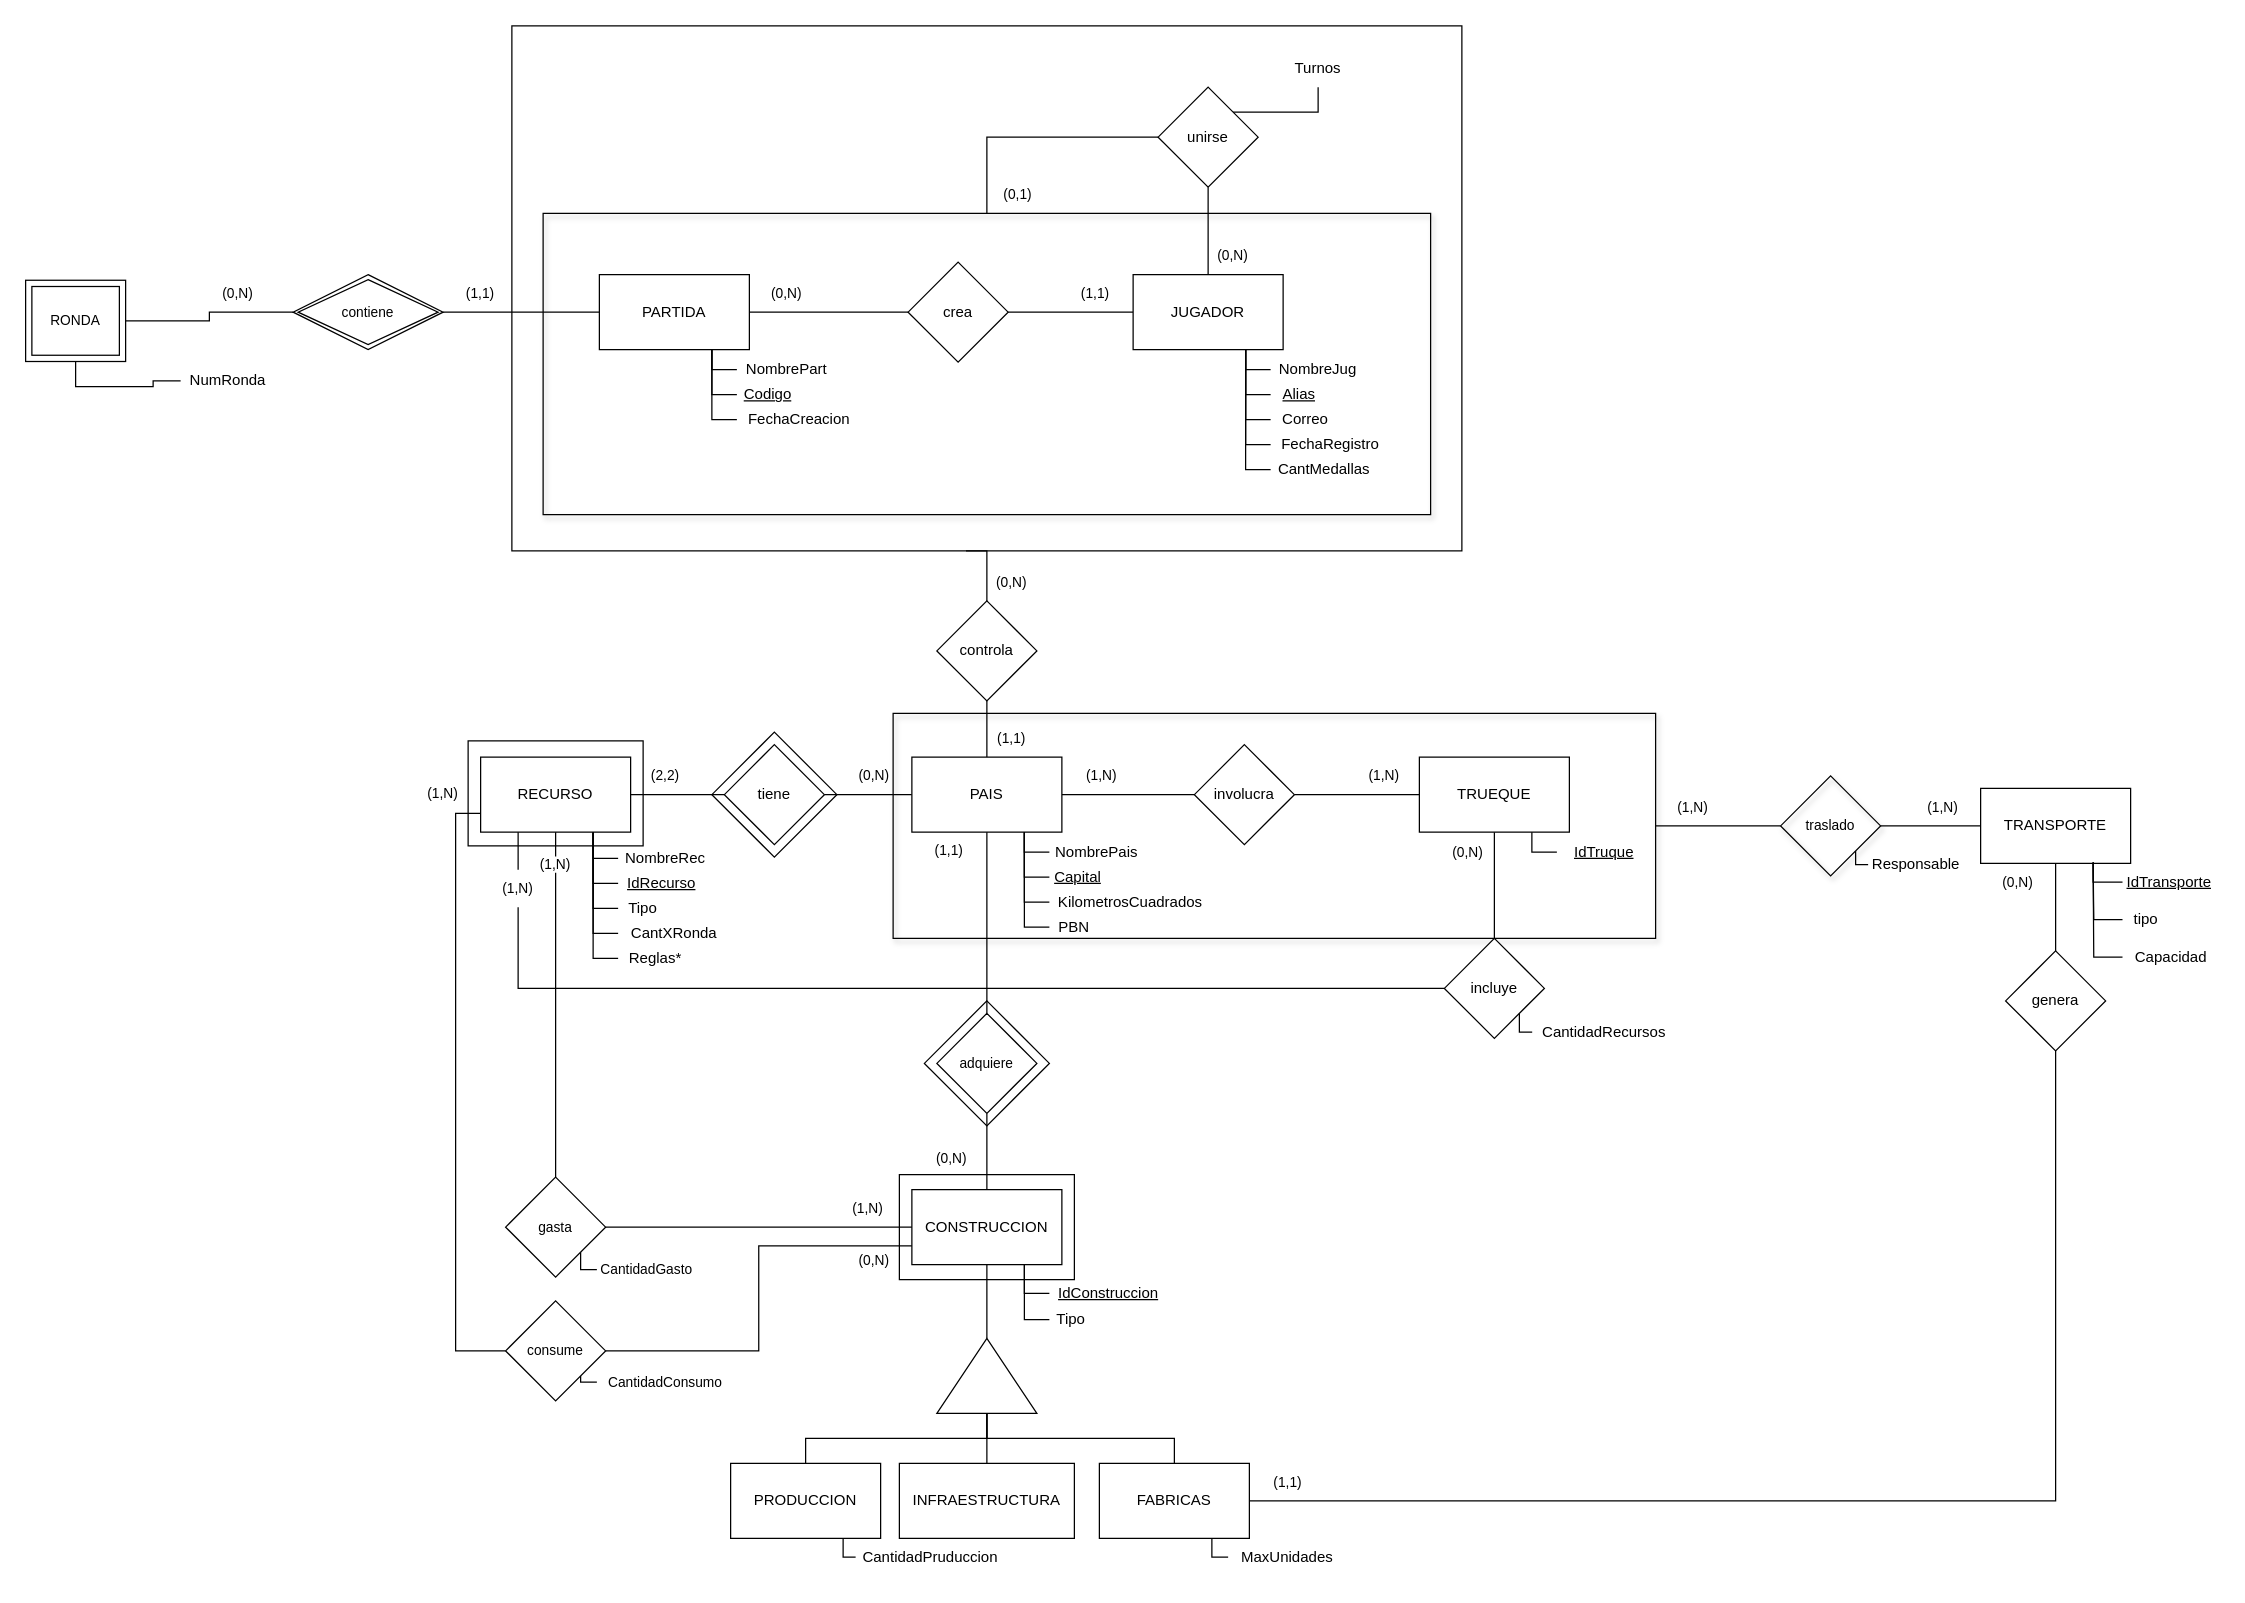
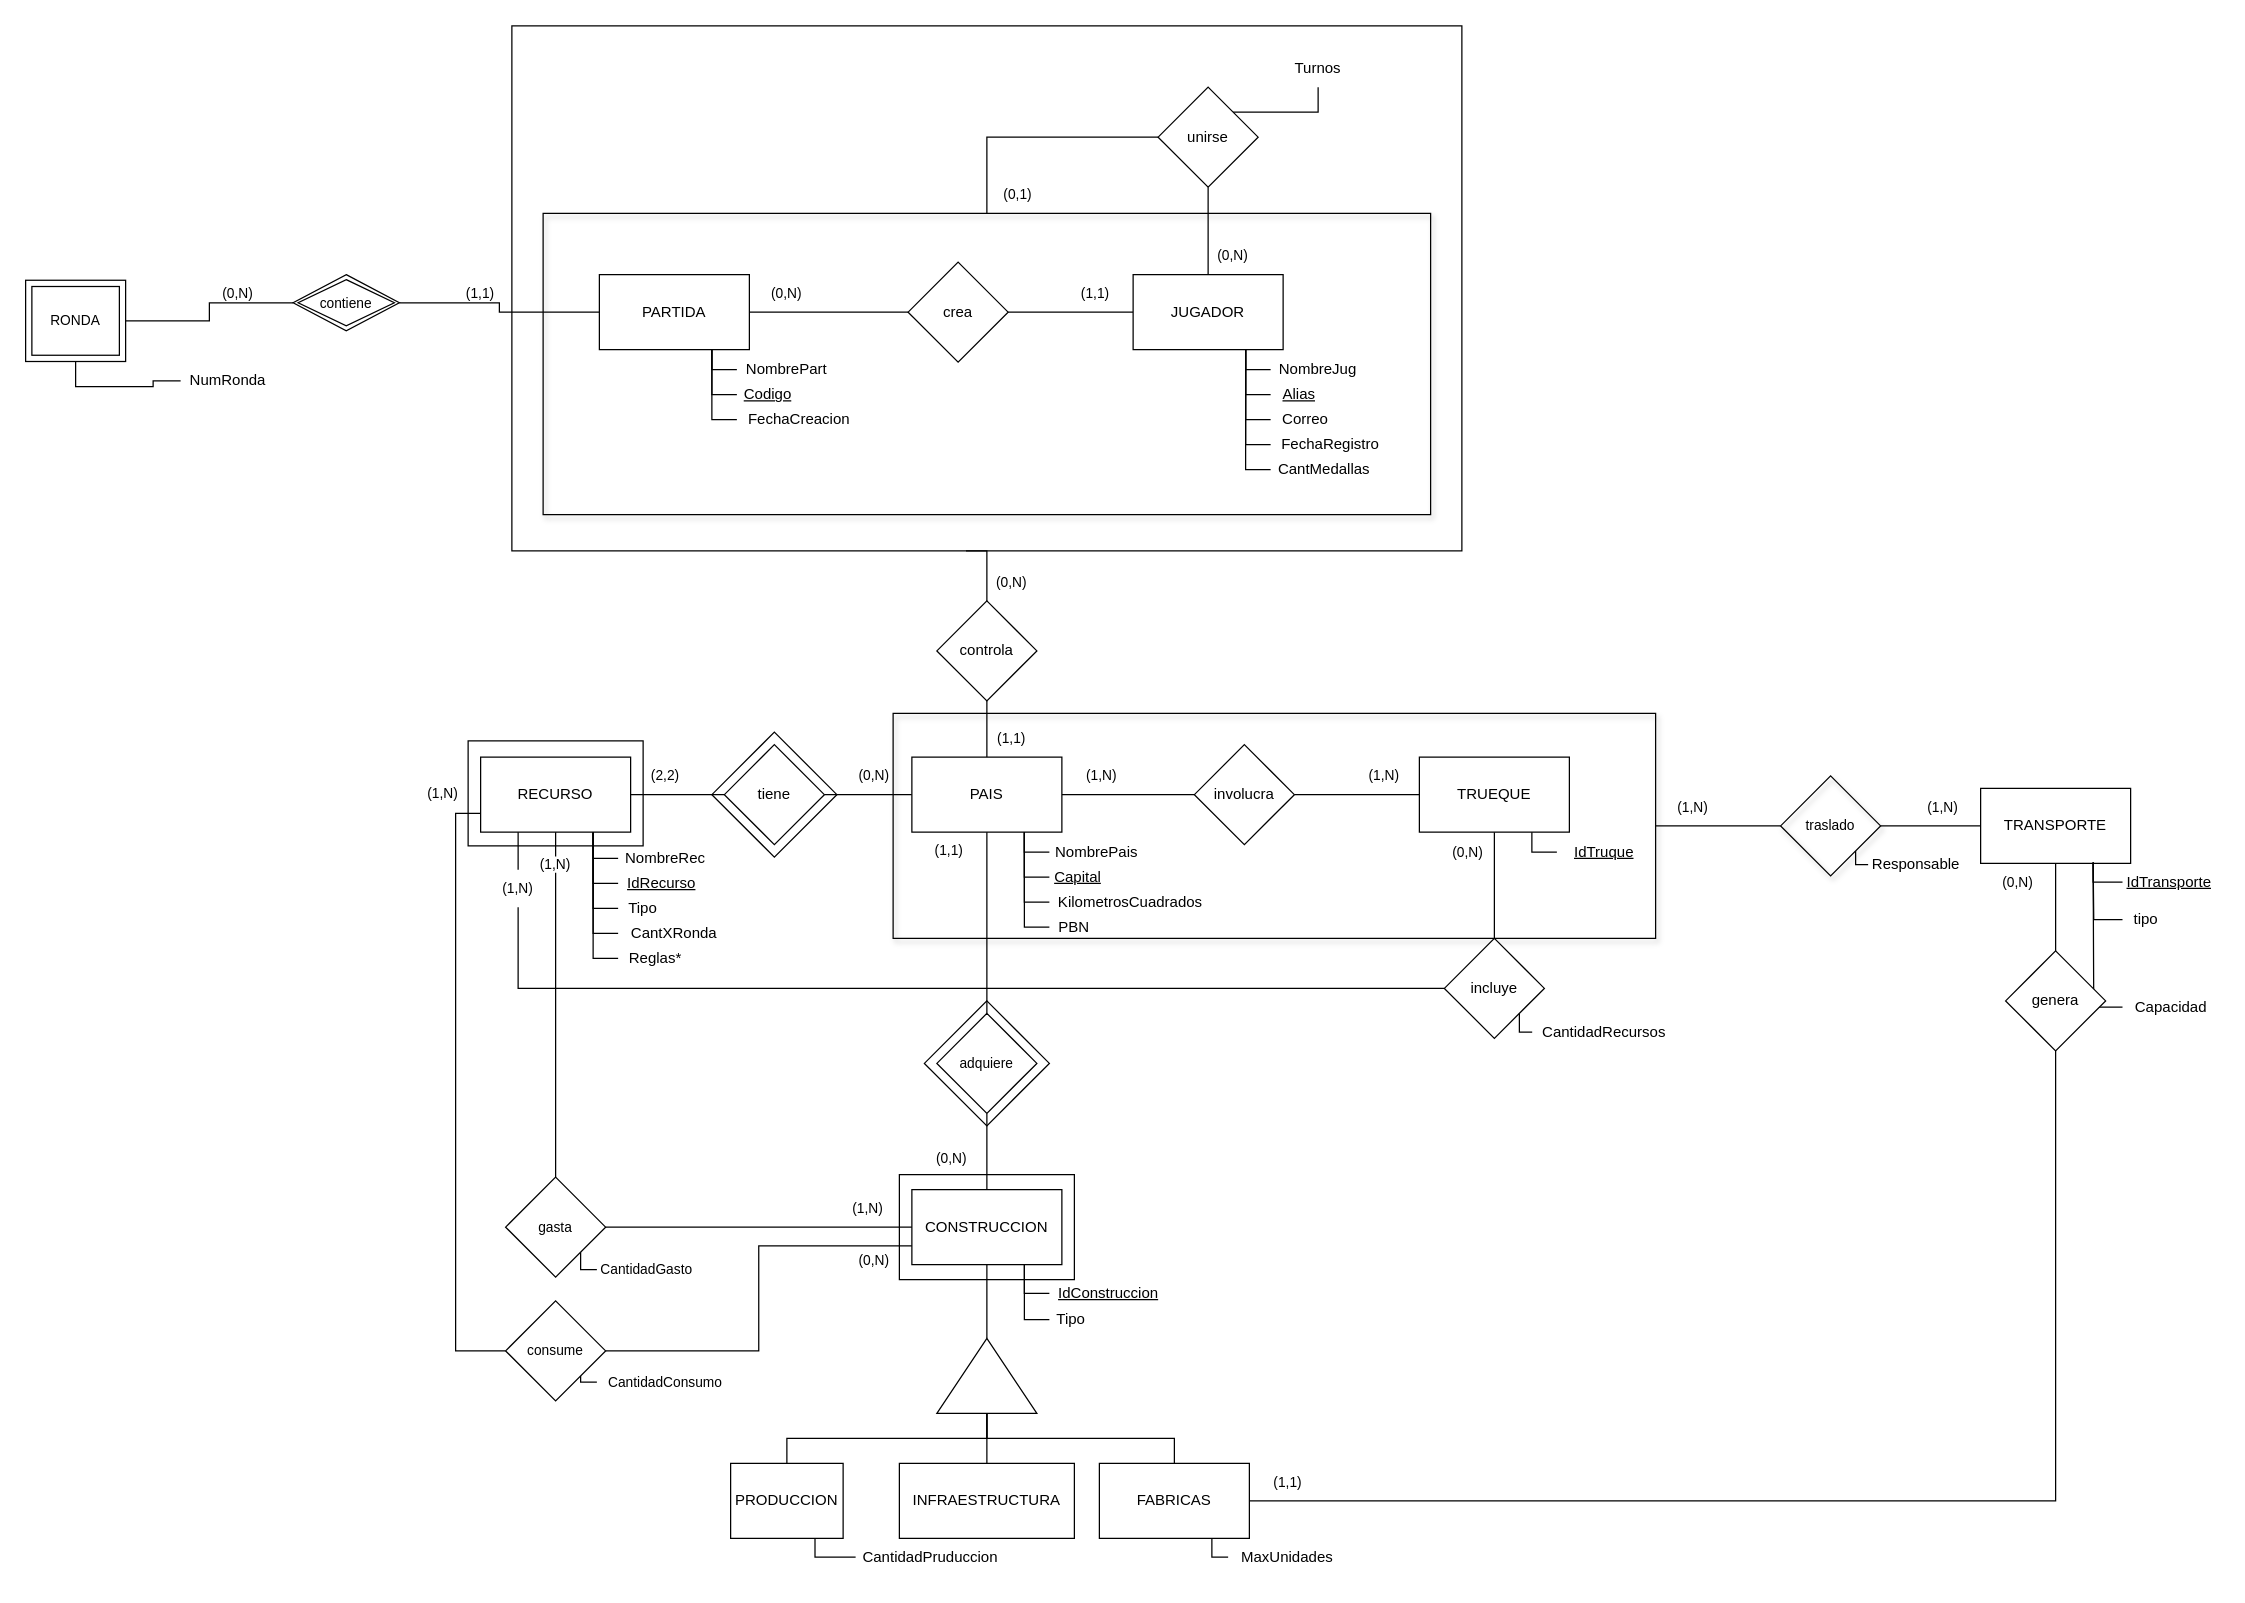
(368, 312) -> (346, 303)
(2170, 957) -> (2170, 1007)
(806, 1501) -> (787, 1501)
